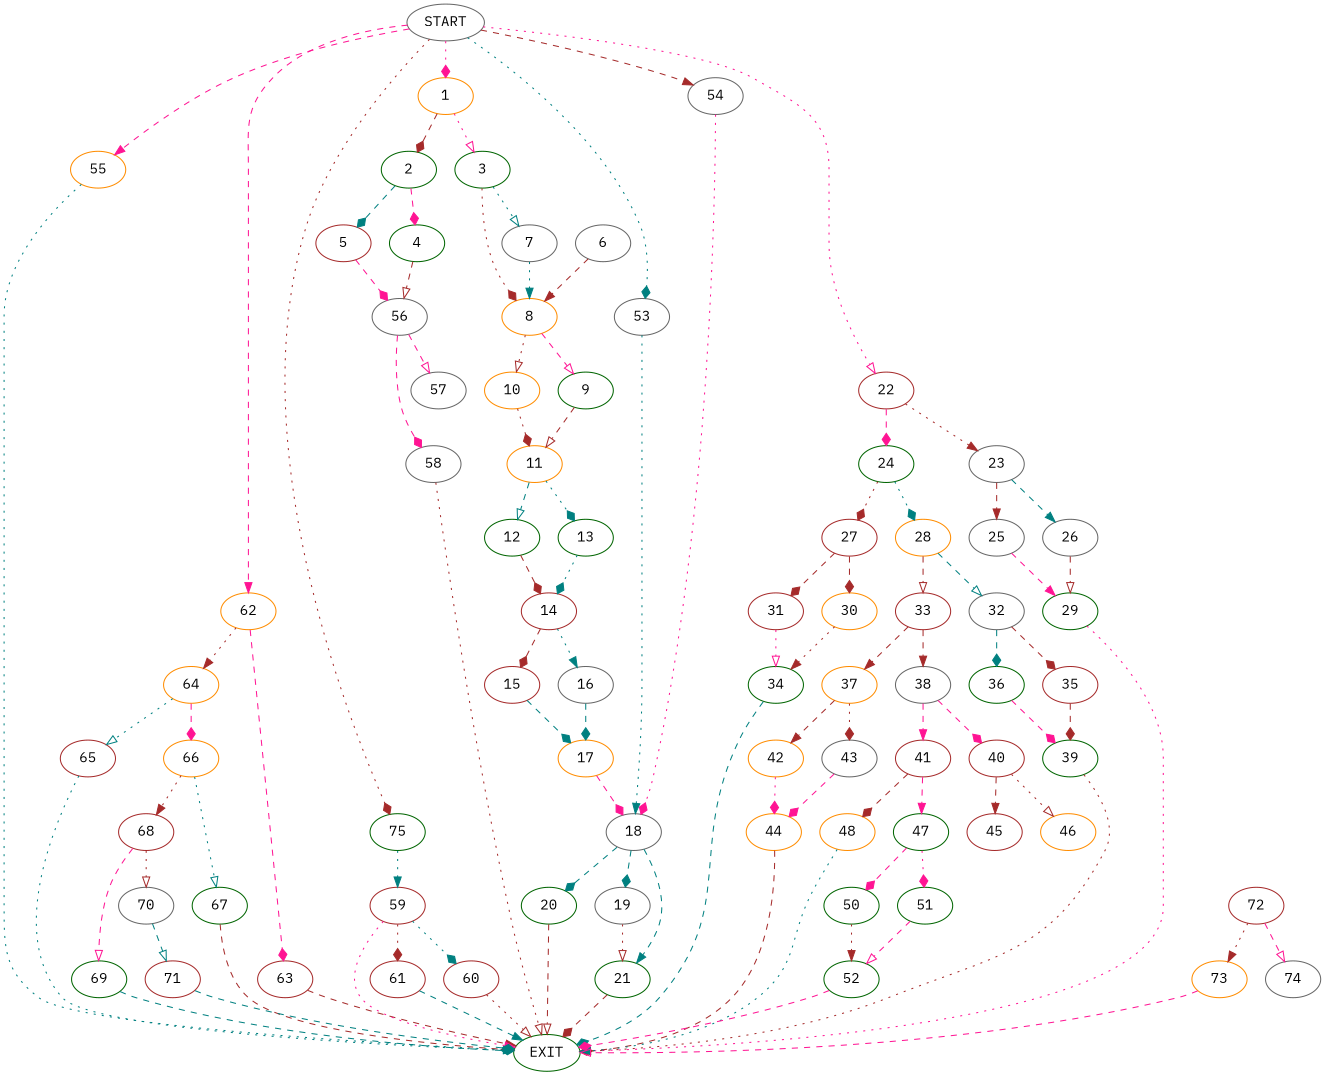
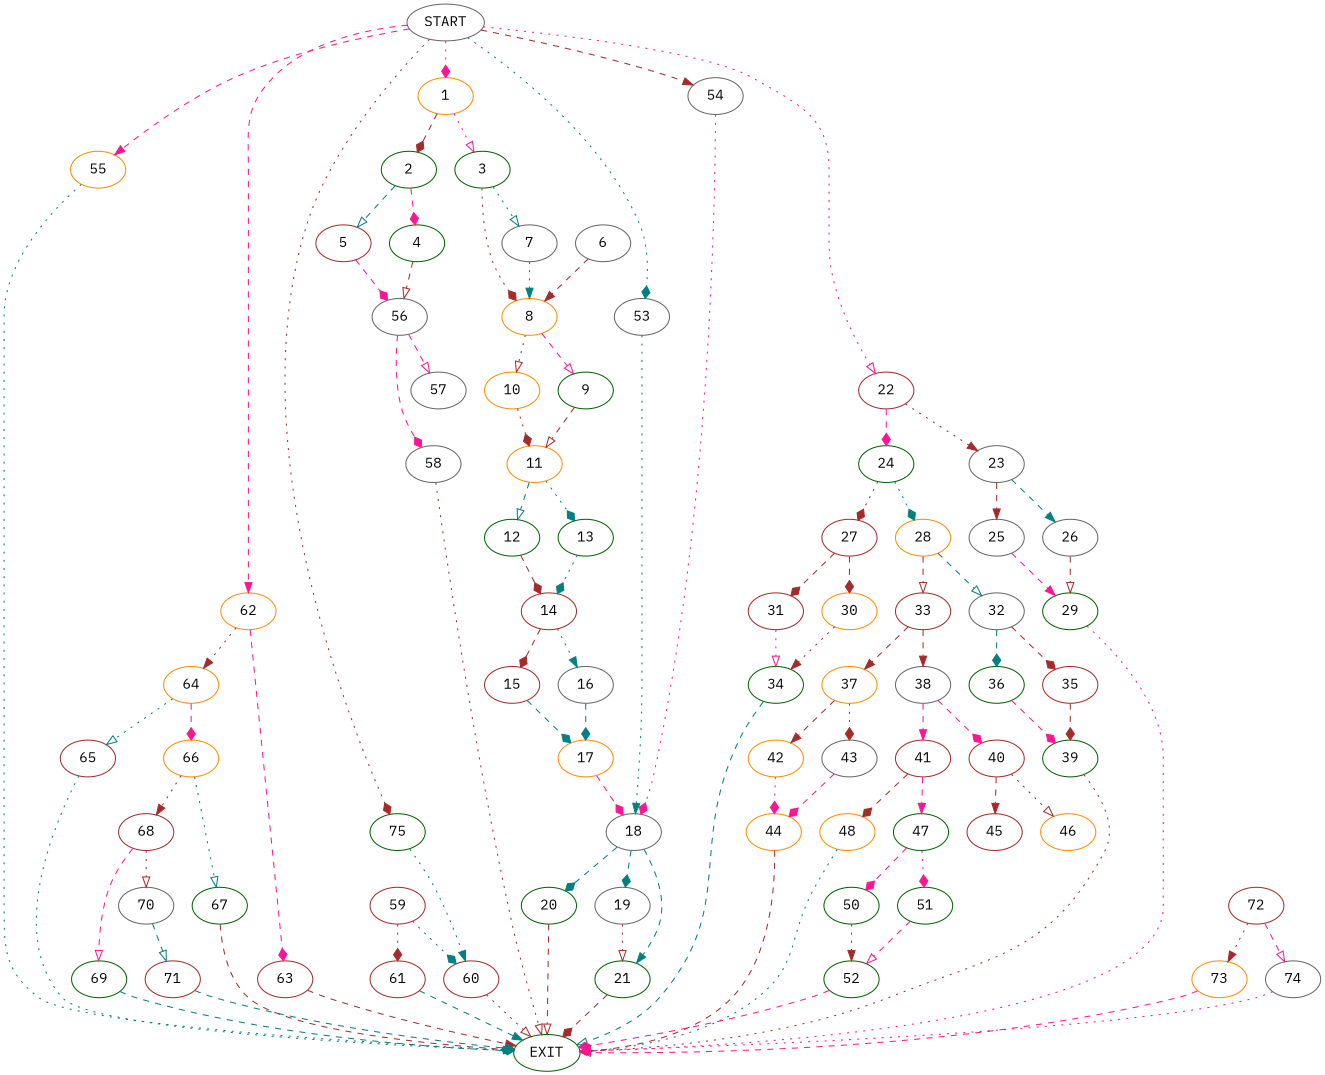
(380, 203) -> (380, 203)
(398, 864) -> (440, 898)
(707, 893) -> (707, 893)
(364, 1000) -> (1104, 1021)
